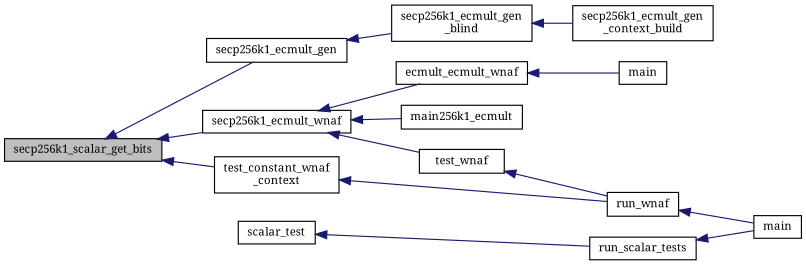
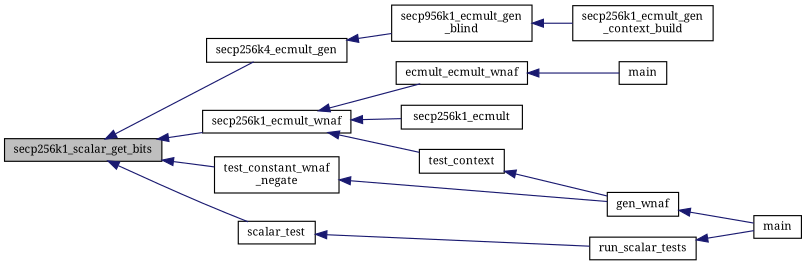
(462, 23) -> (462, 23)
(277, 50) -> (277, 50)
(462, 117) -> (462, 117)
(462, 161) -> (462, 161)
(277, 175) -> (277, 175)
none -> (183, 195)
(643, 204) -> (643, 204)
